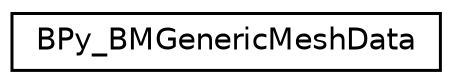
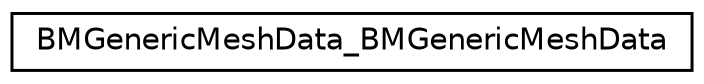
(226, 42) -> (352, 42)
